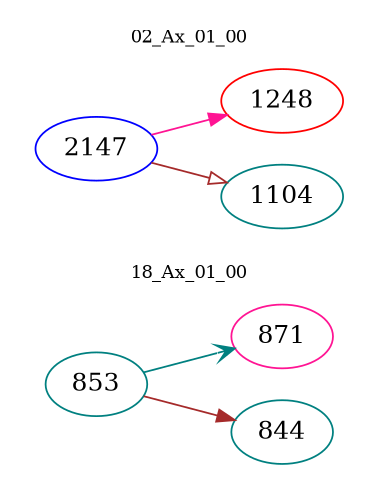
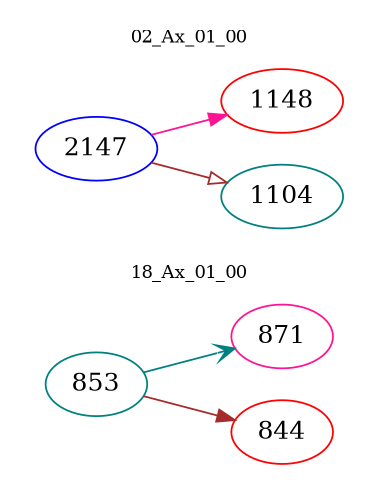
(282, 101) -> (282, 101)
(282, 432) -> (282, 432)
